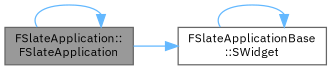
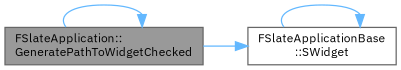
(69, 46) -> (104, 46)
